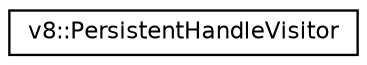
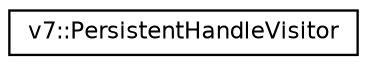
(183, 33) -> (183, 33)
